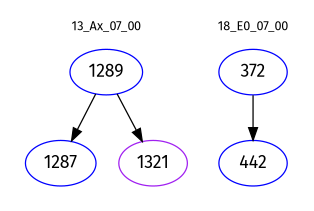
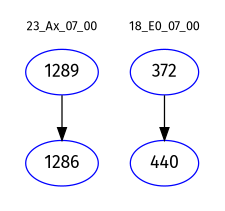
(106, 27) -> (62, 27)
(61, 163) -> (62, 163)
(153, 163) -> none
(253, 163) -> (164, 163)
